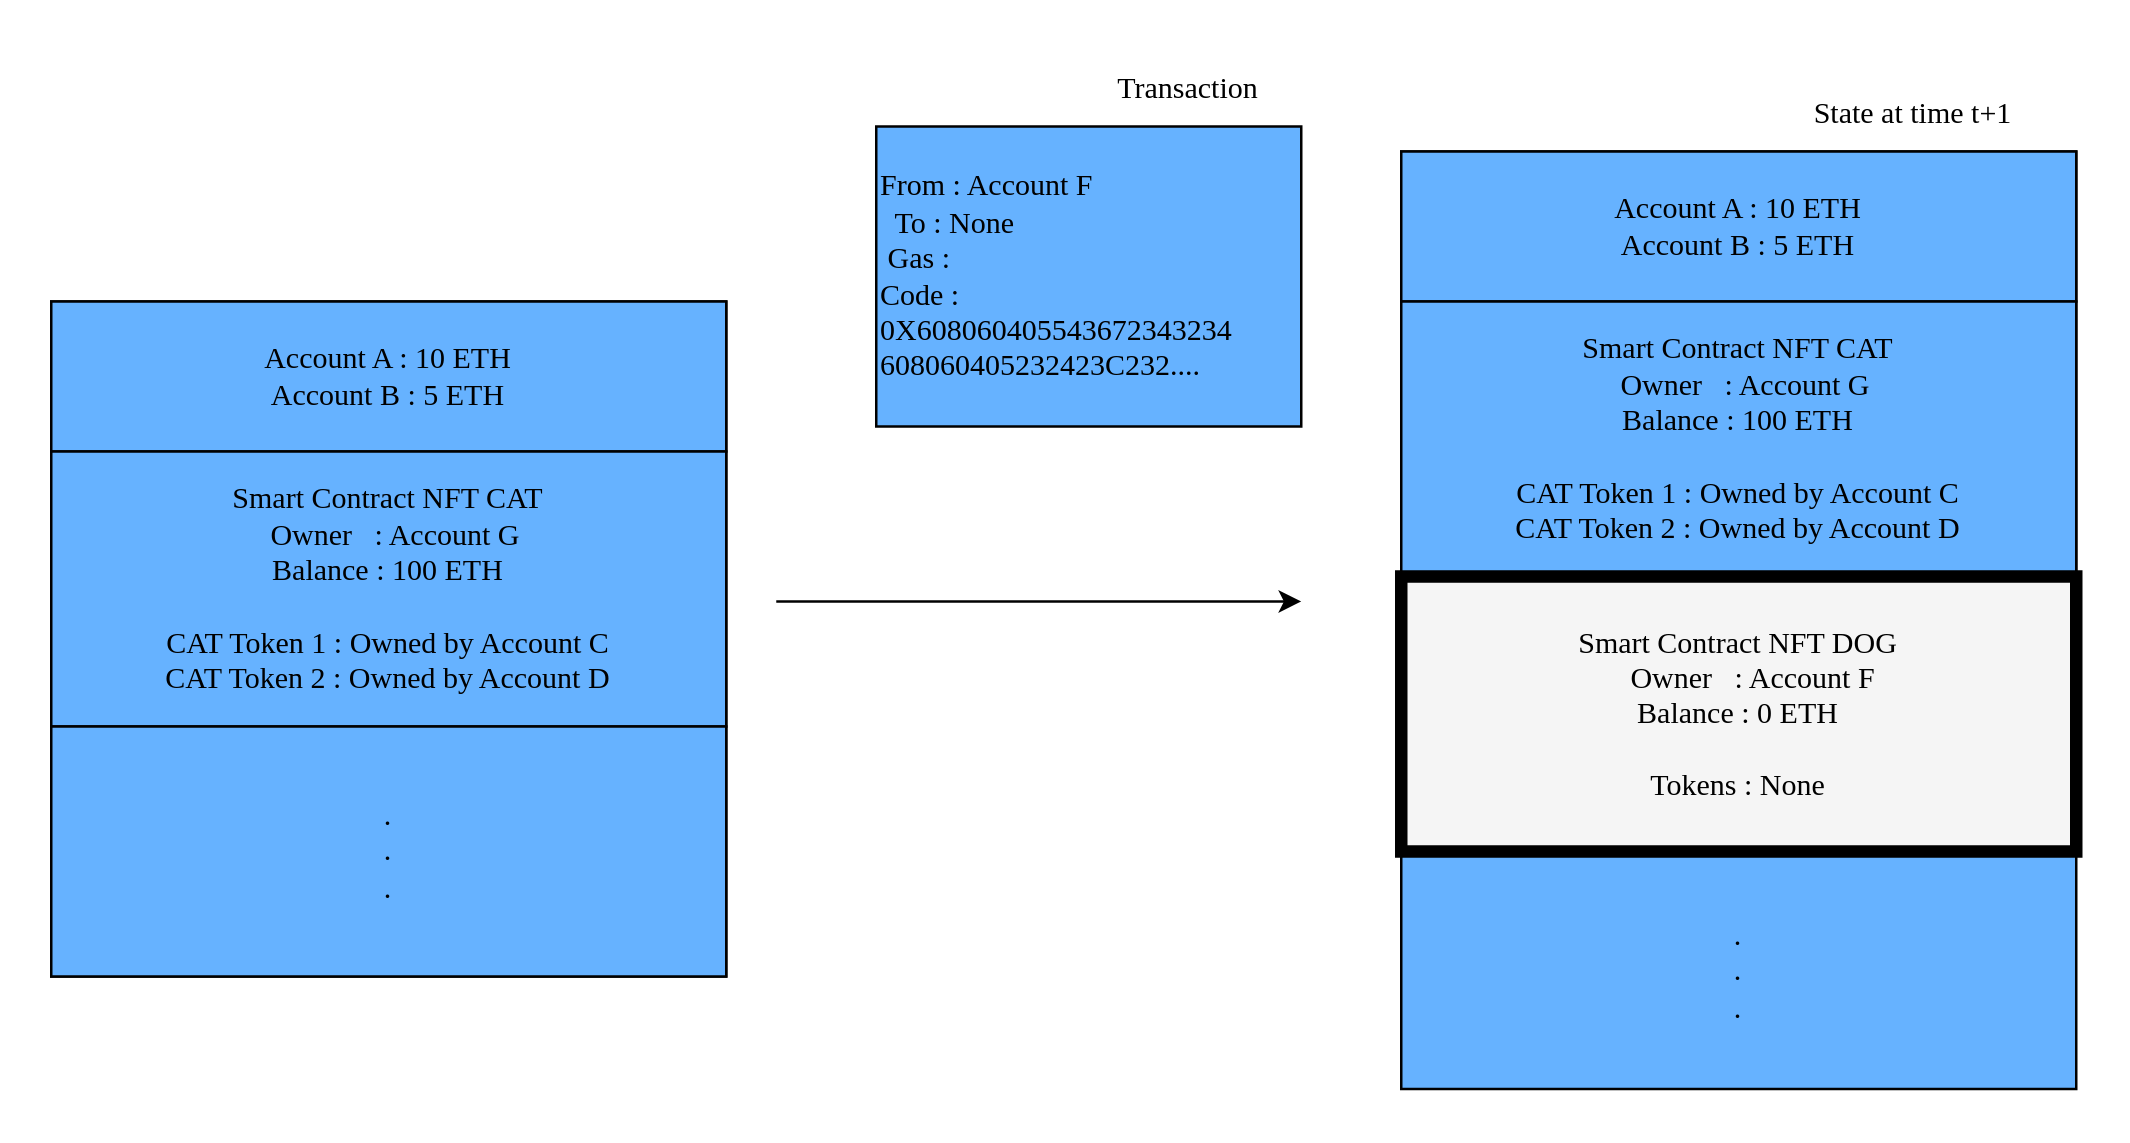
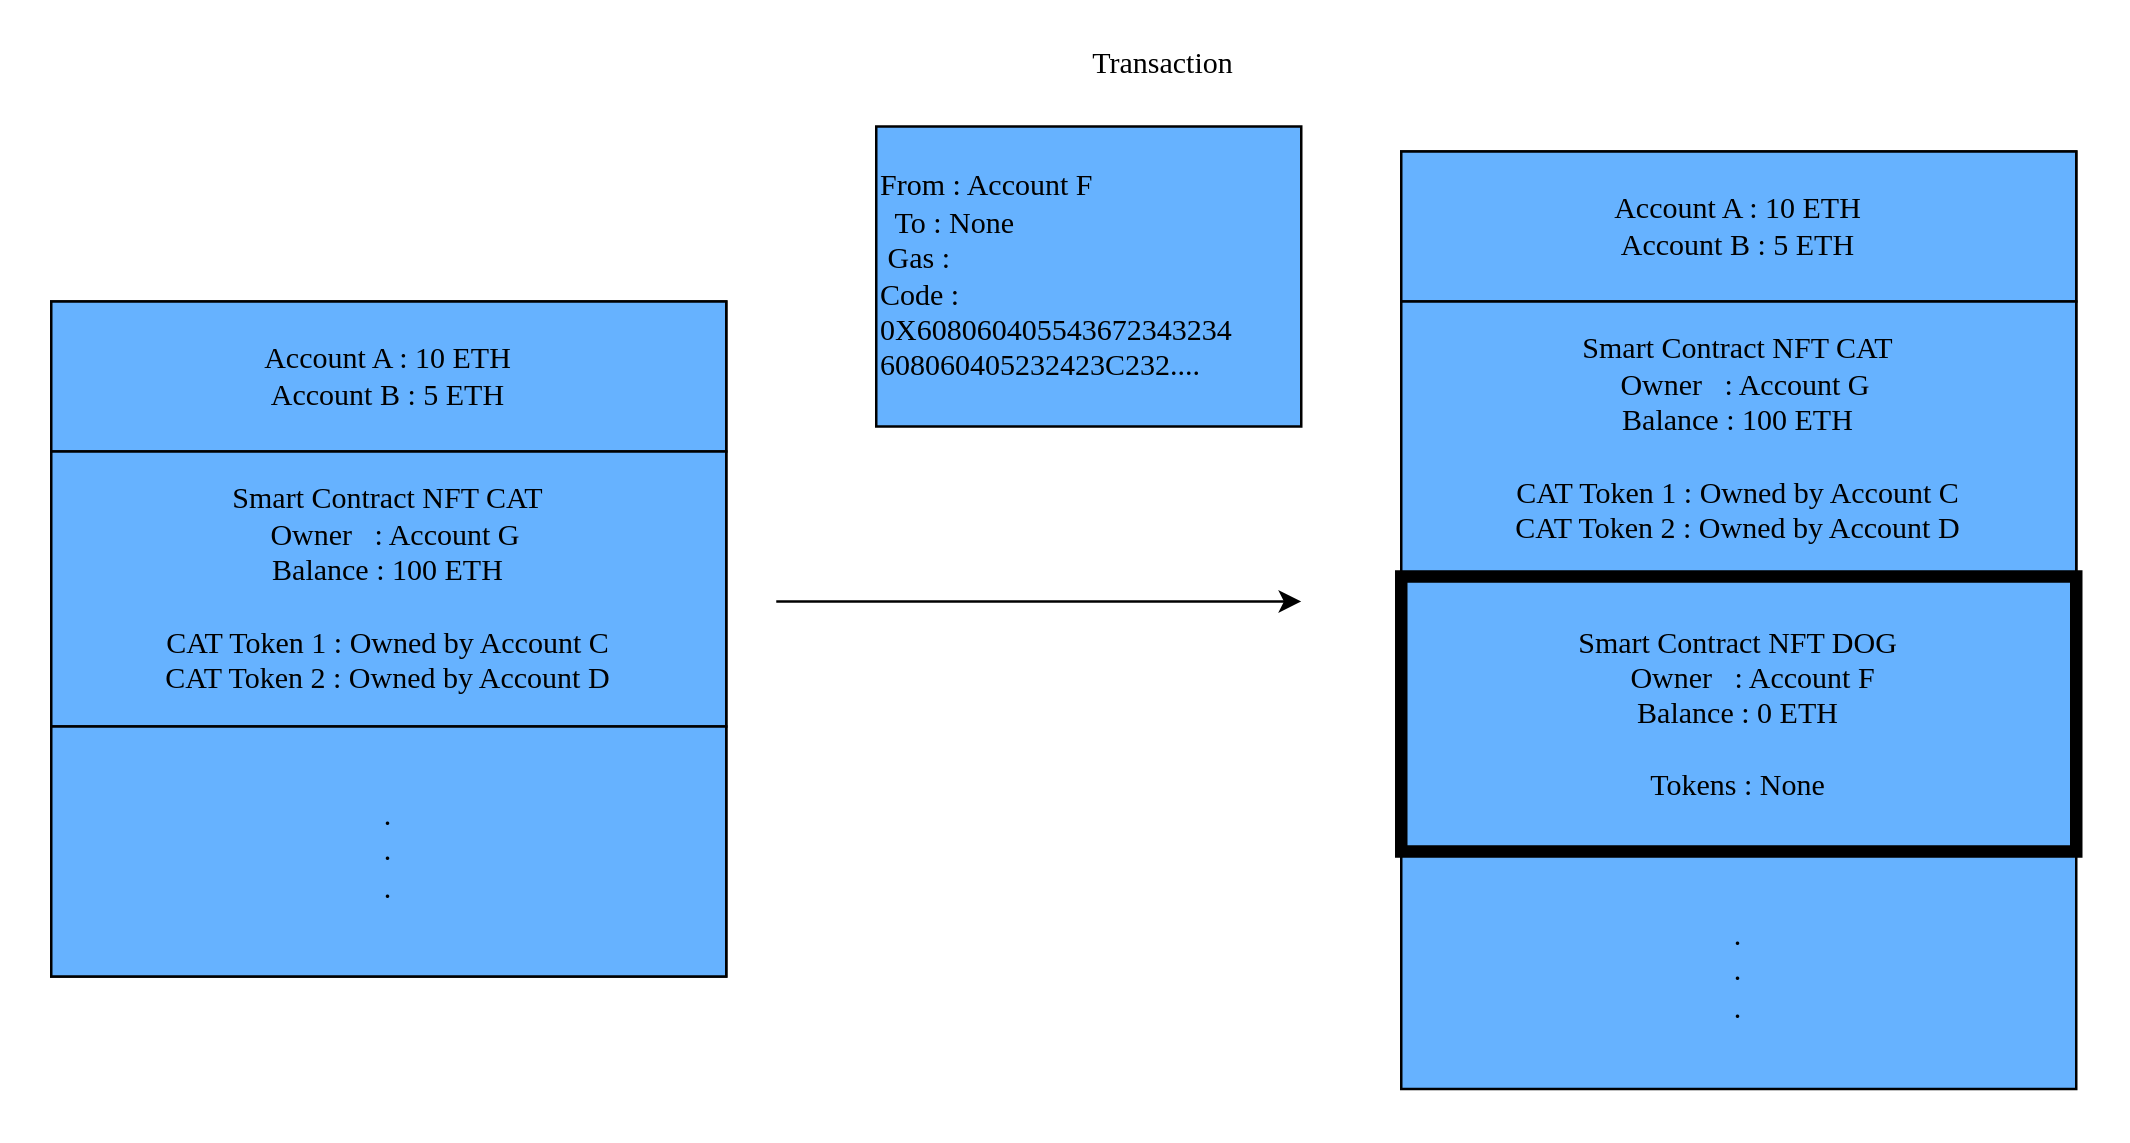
(1189, 89) -> (1164, 64)
(1914, 114) -> none
(1739, 714) -> (1739, 714)
